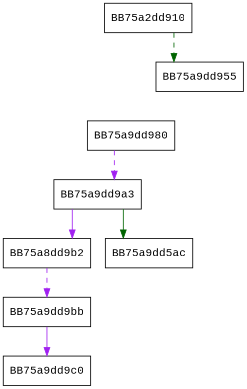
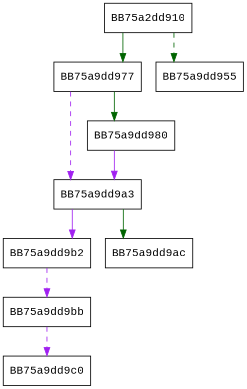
none -> (98, 77)
(114, 161) -> (114, 161)
(47, 253) -> (47, 253)
(149, 253) -> (149, 253)
(47, 337) -> (47, 337)
